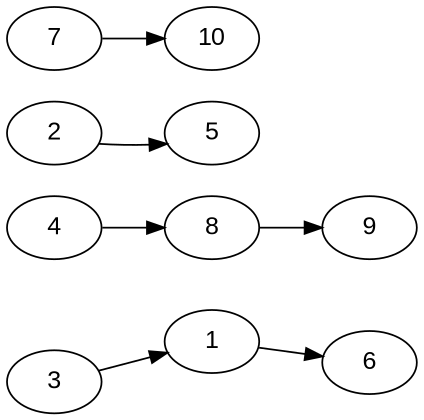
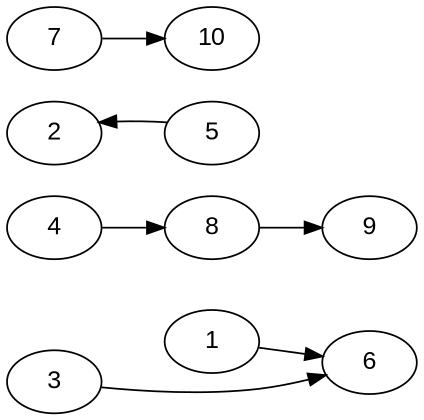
(124, 145) -> (142, 121)
(125, 364) -> (205, 392)
